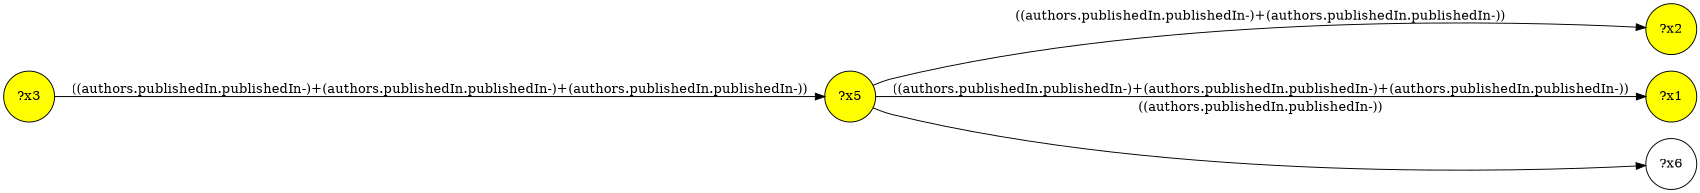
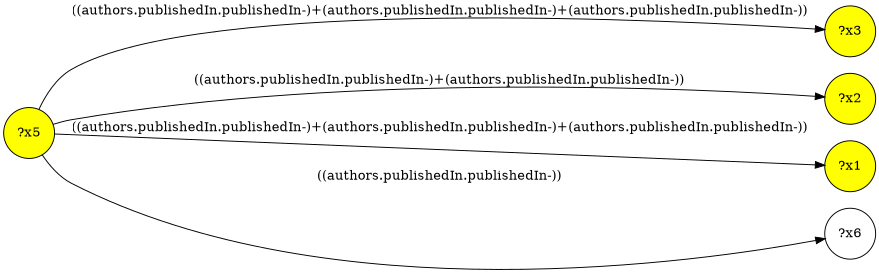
(435, 97) -> (414, 19)
